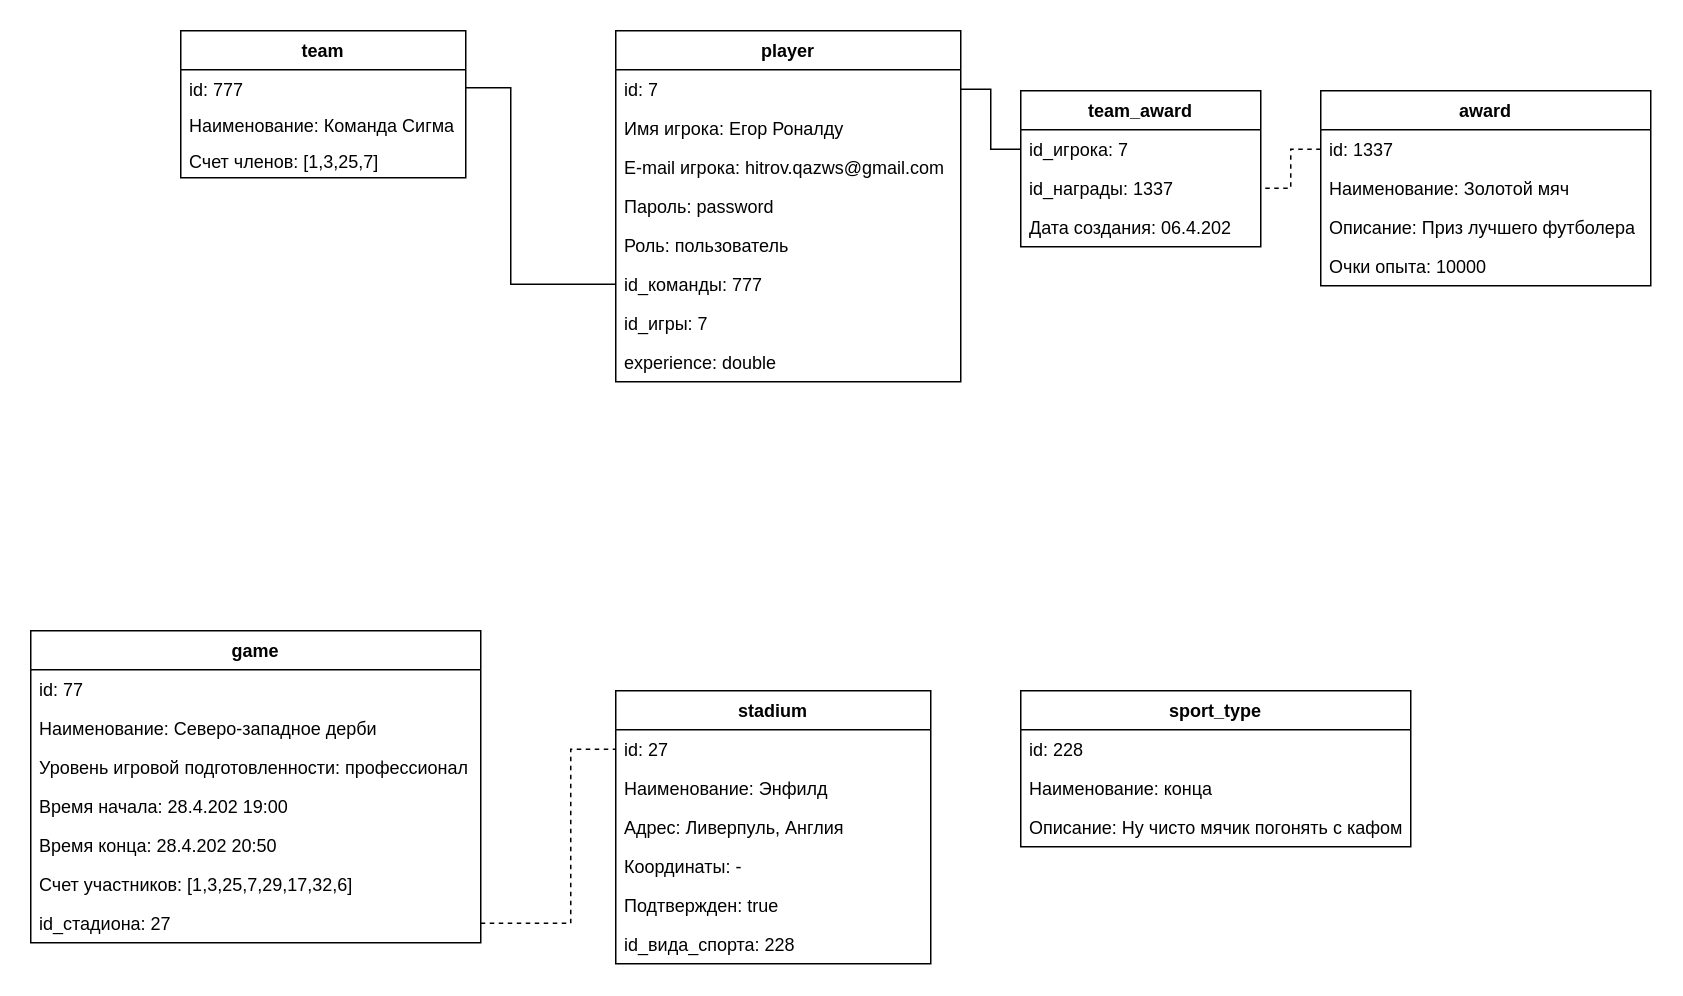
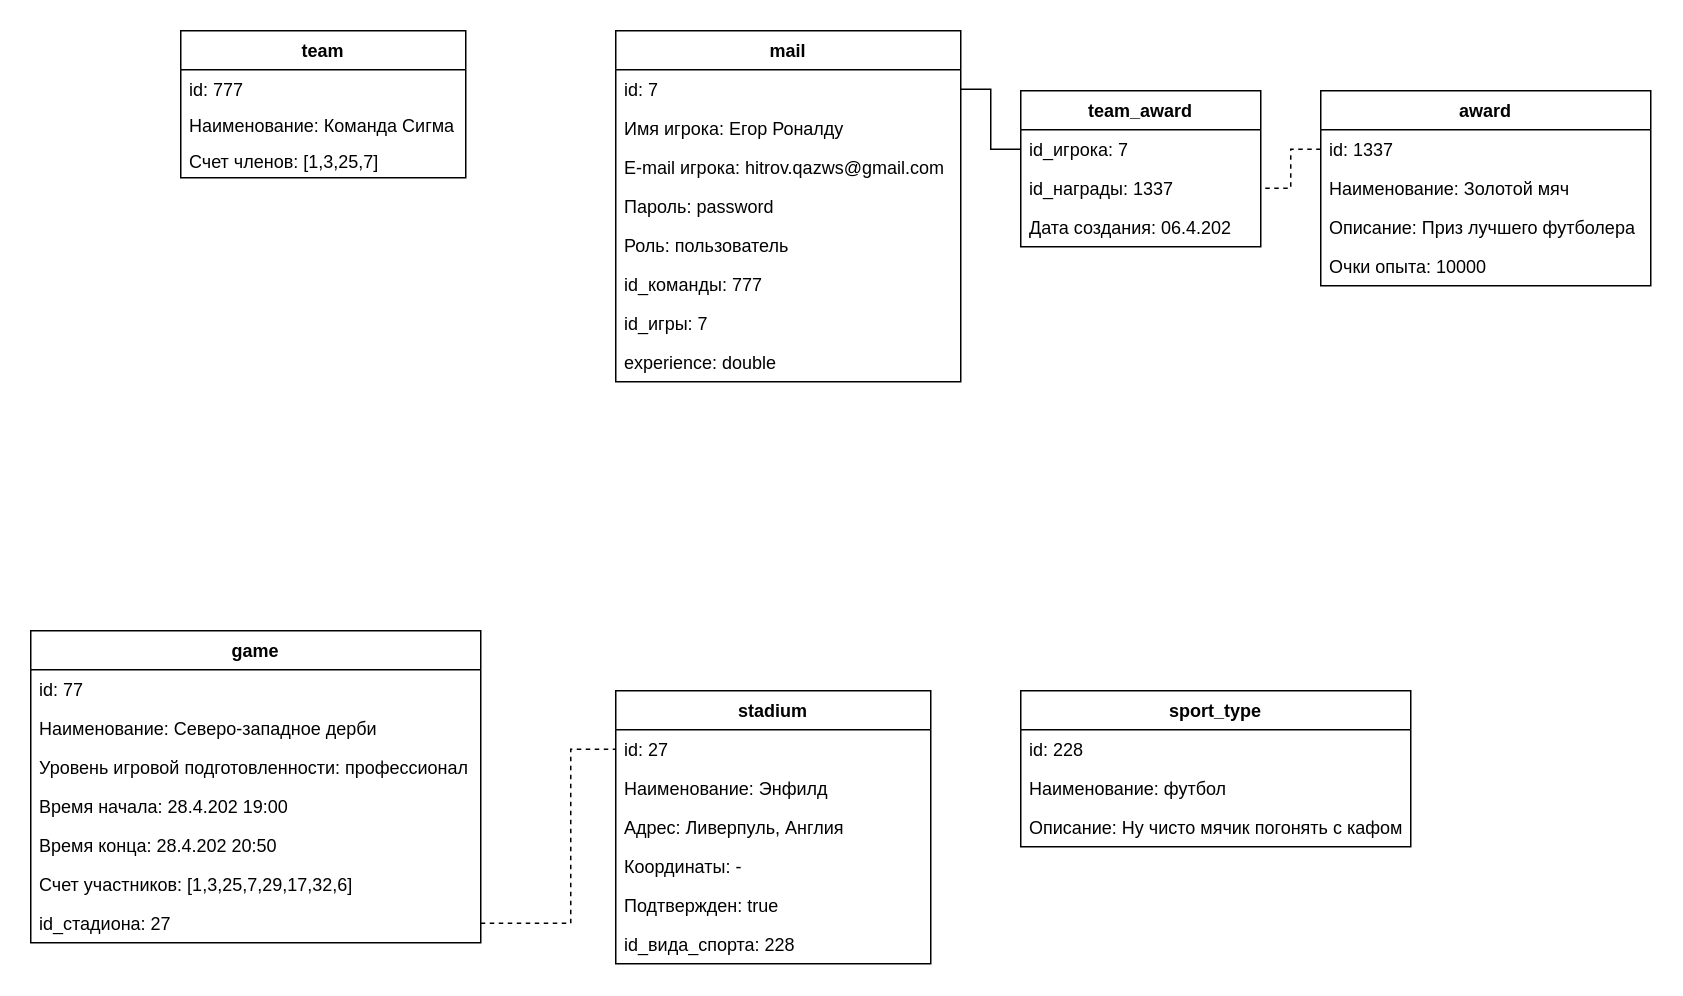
(788, 51) -> (788, 51)
(511, 215) -> none
(1120, 789) -> (1125, 789)
